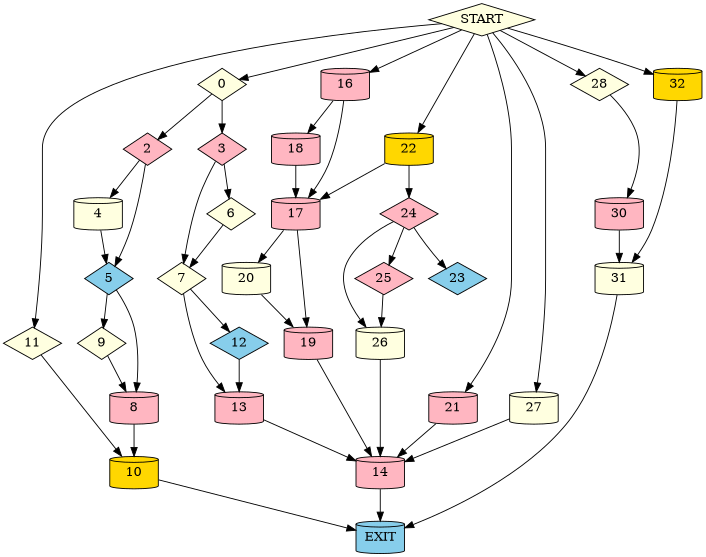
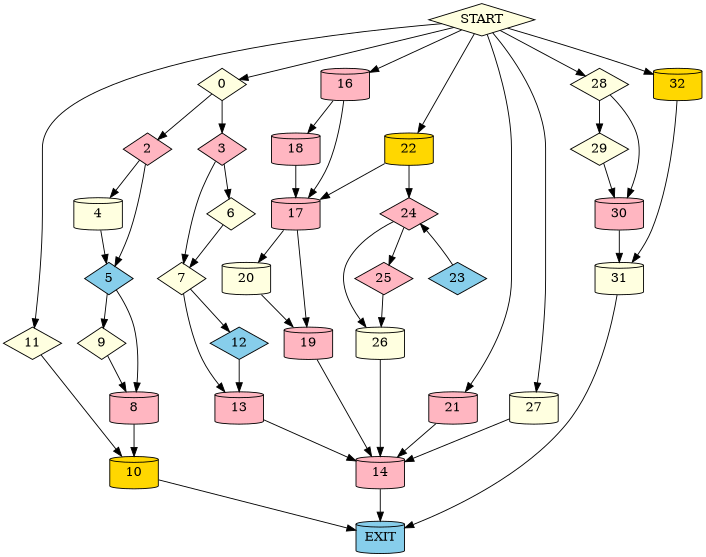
none -> (600, 149)
(426, 245) -> (440, 247)
